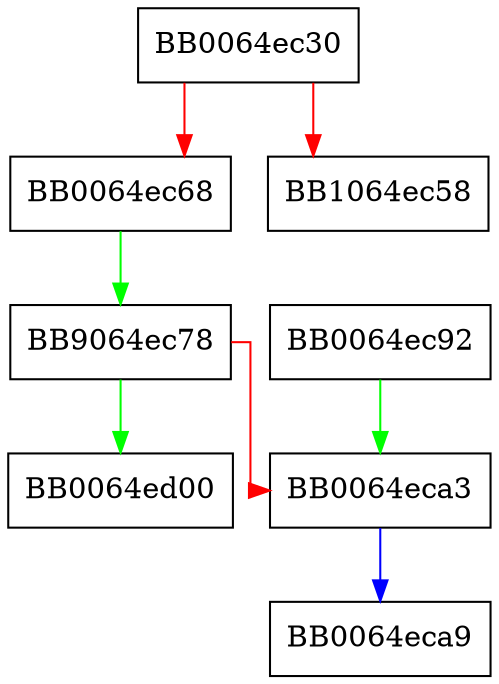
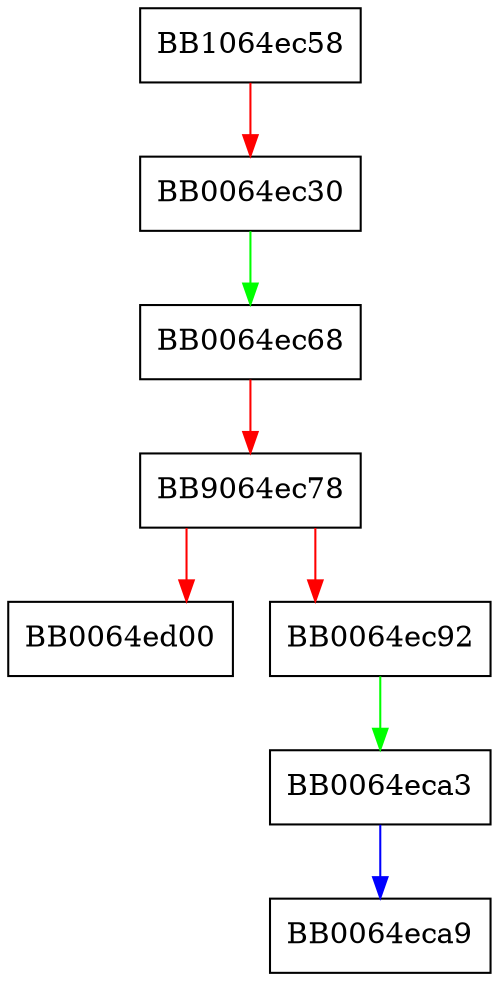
(184, 109) -> (250, 257)
(313, 109) -> (250, 109)
(121, 257) -> (250, 406)
(121, 406) -> (187, 554)
(250, 408) -> (315, 554)
